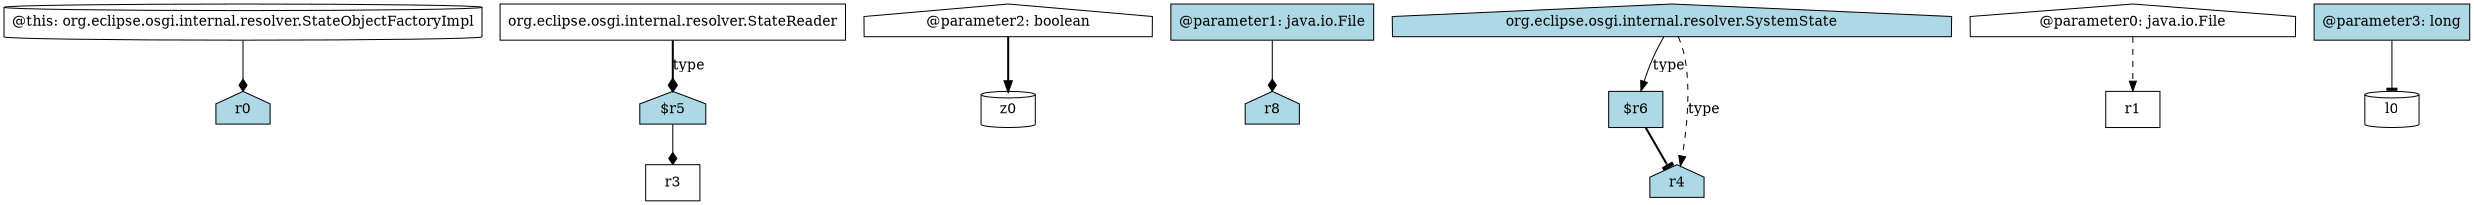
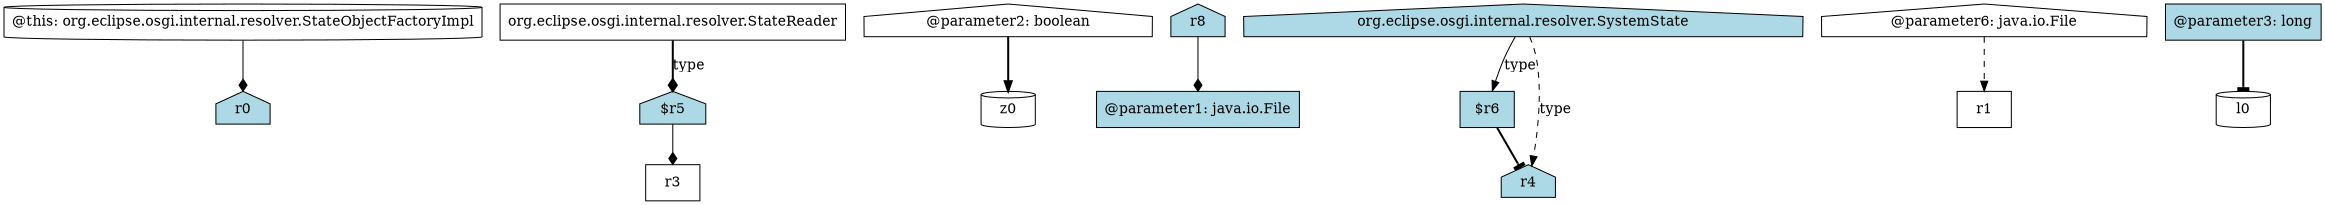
(2133, 22) -> (1984, 22)
(1272, 60) -> (1198, 58)
(2392, 63) -> (2243, 63)
